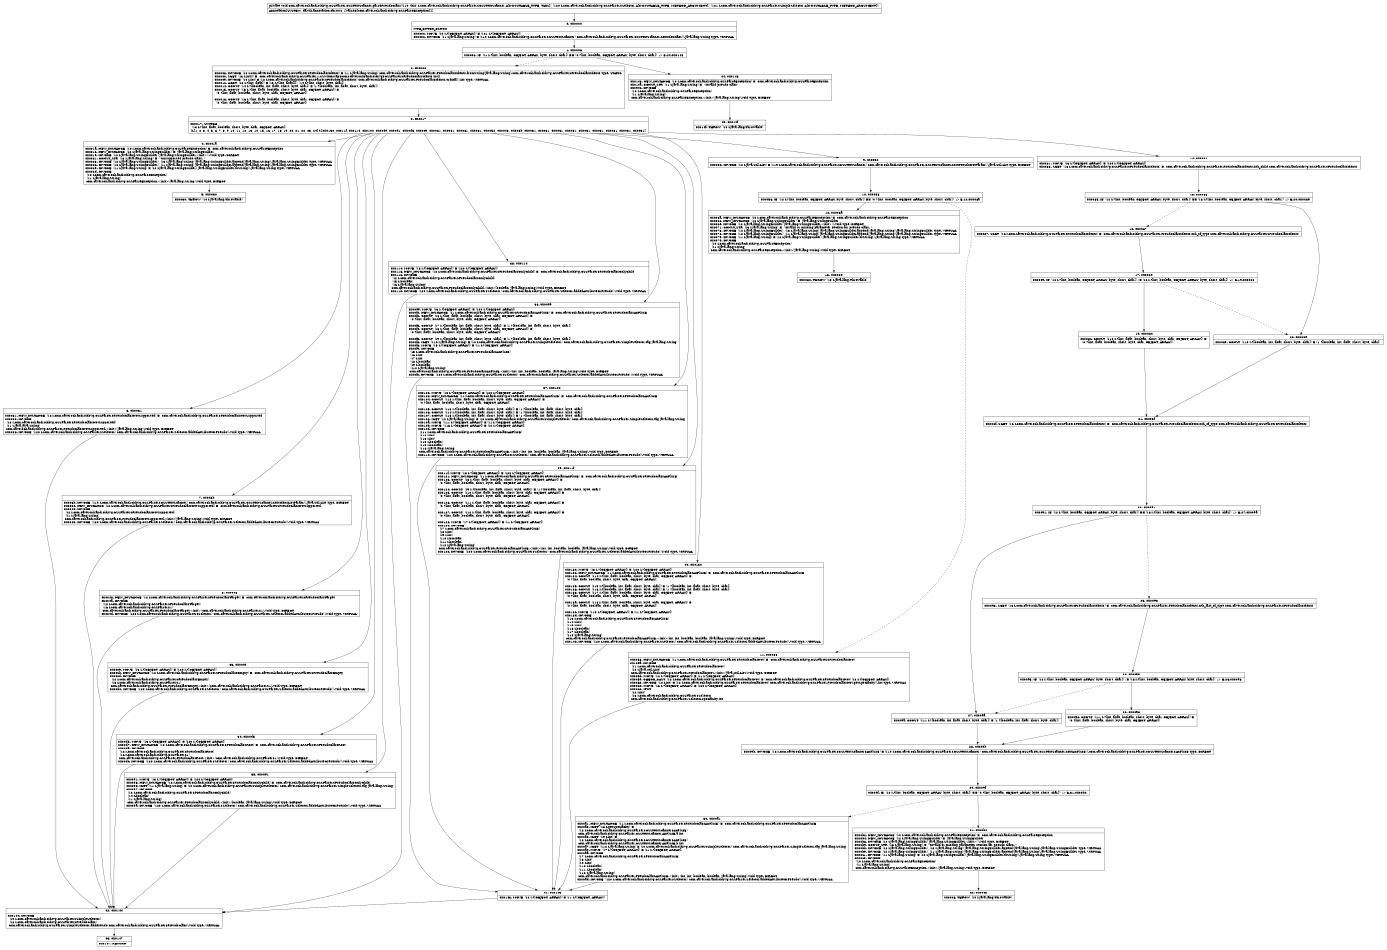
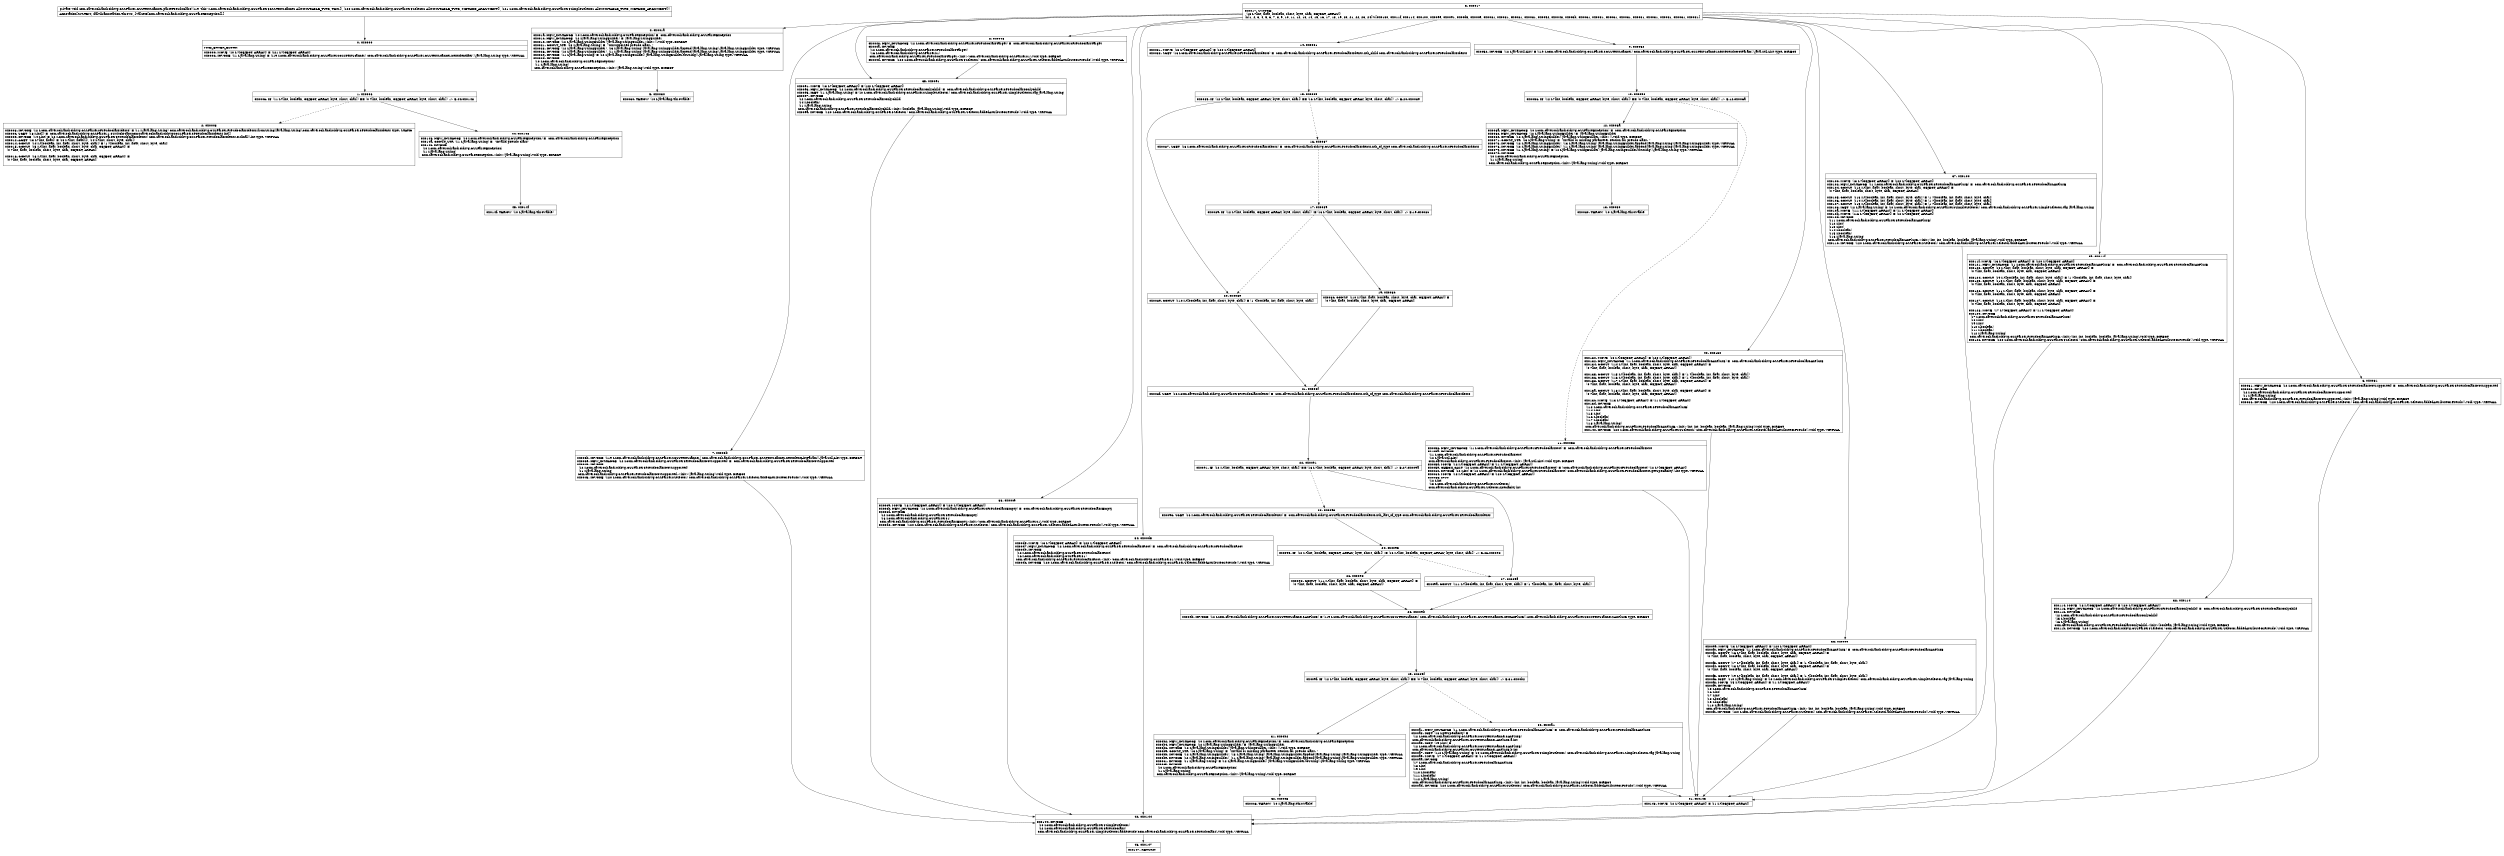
(644, 88) -> (435, 145)
(419, 112) -> none
(1141, 254) -> (1319, 176)
(23, 426) -> (2259, 396)
(431, 442) -> (1840, 230)
(102, 746) -> (968, 70)
